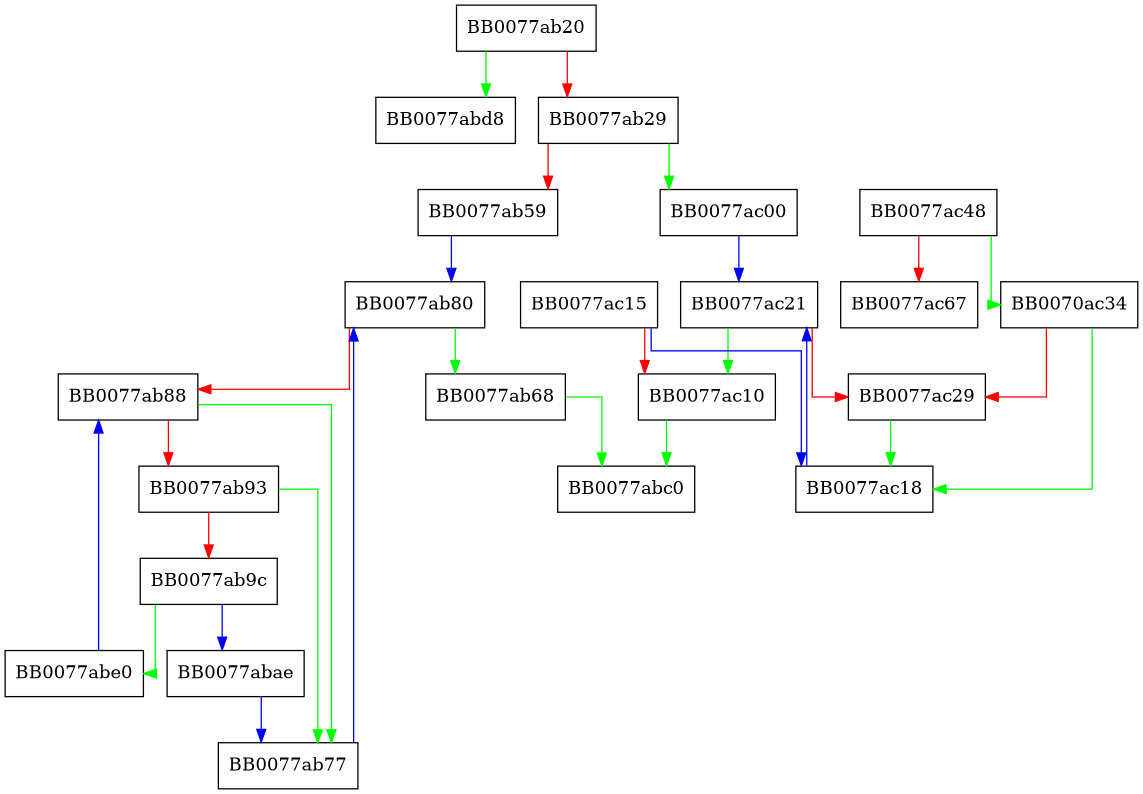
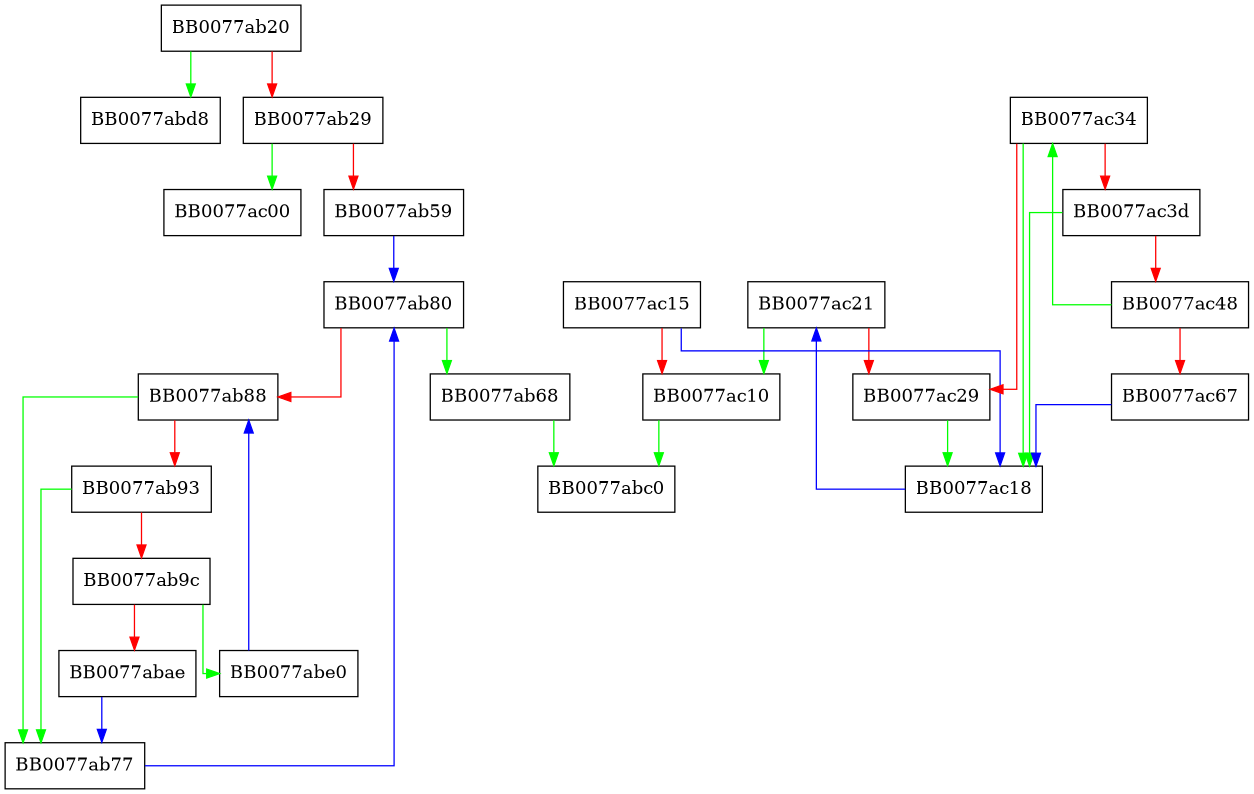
none -> (1131, 213)
(739, 252) -> none
(1069, 305) -> (1079, 120)
none -> (1049, 405)
(222, 621) -> (134, 621)
